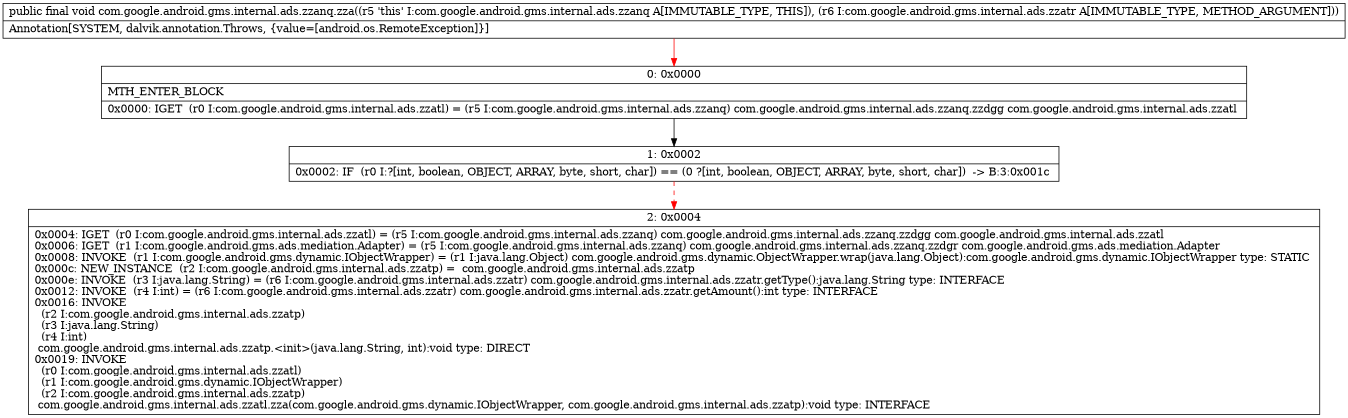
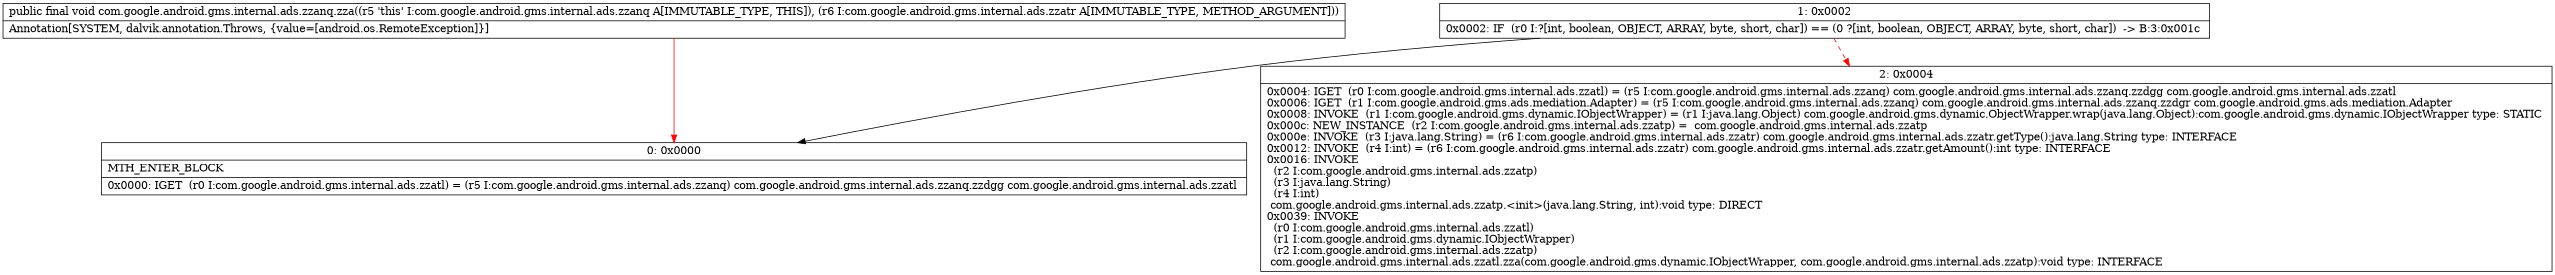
(674, 129) -> (1171, 77)
(84, 360) -> (1316, 217)
